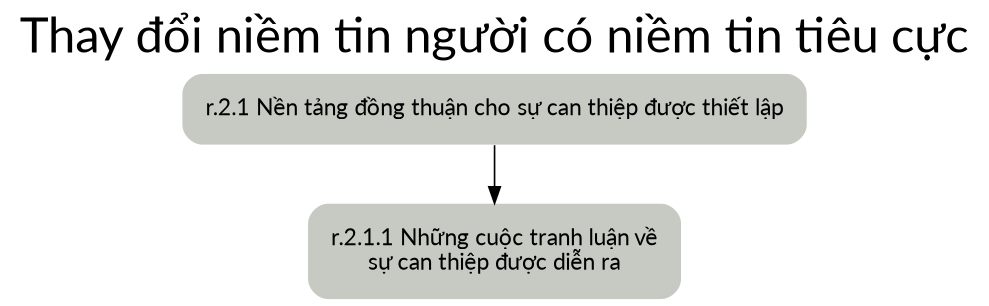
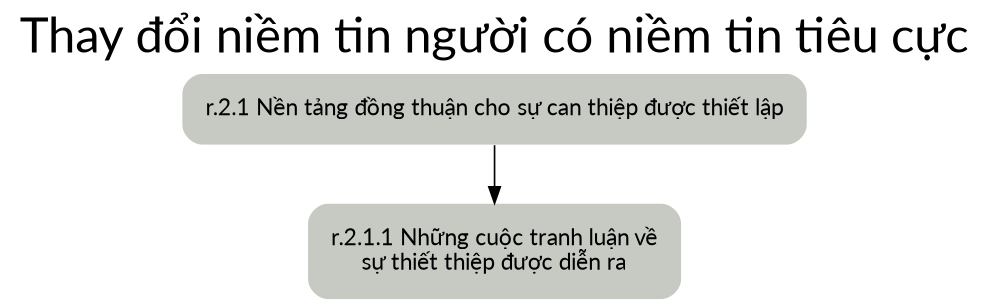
(495, 251) -> (495, 251)
